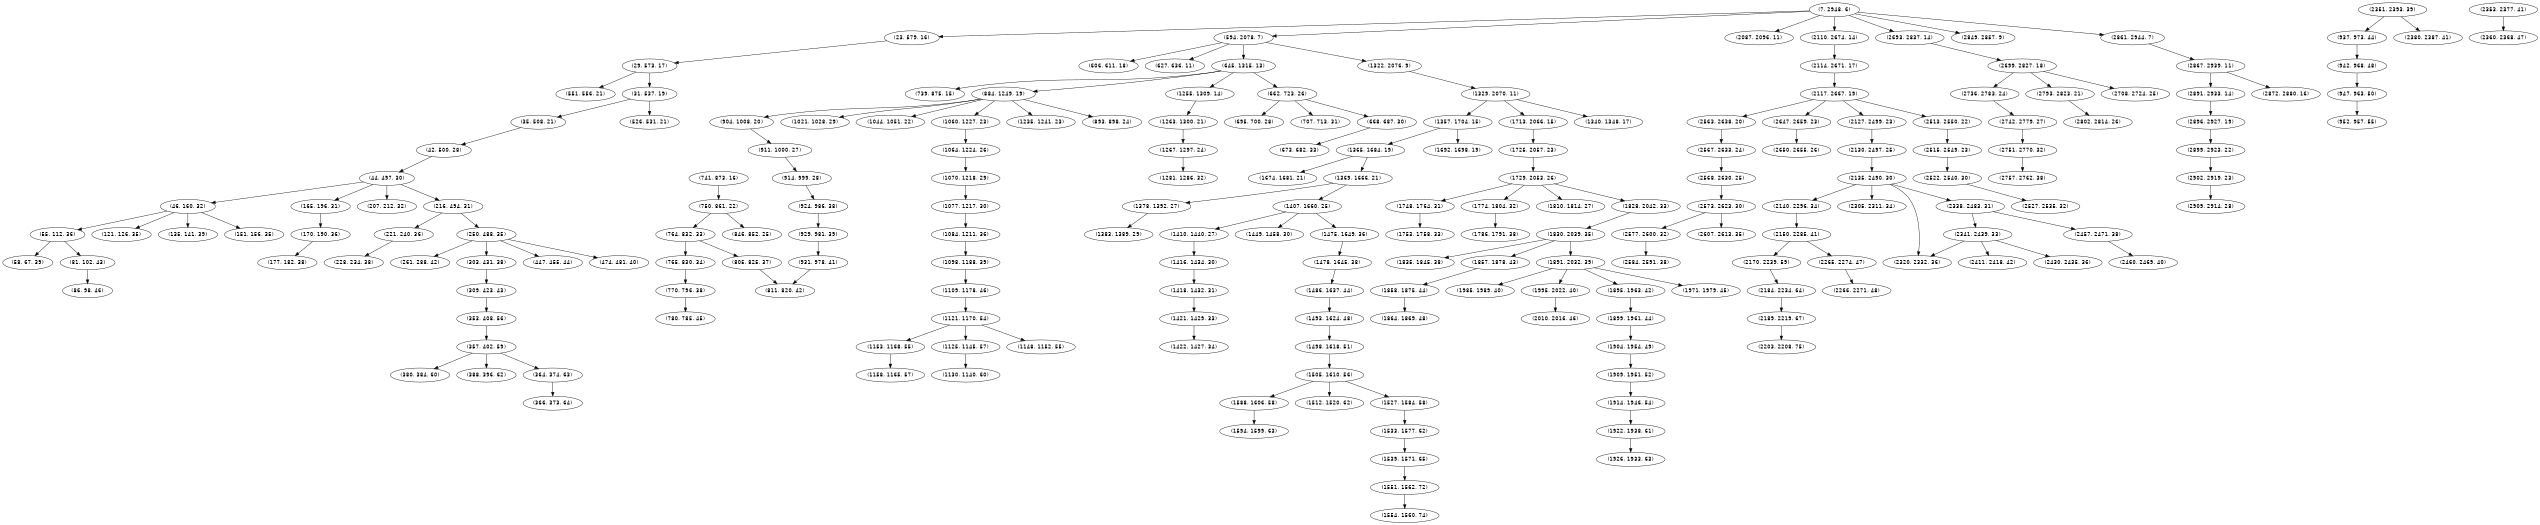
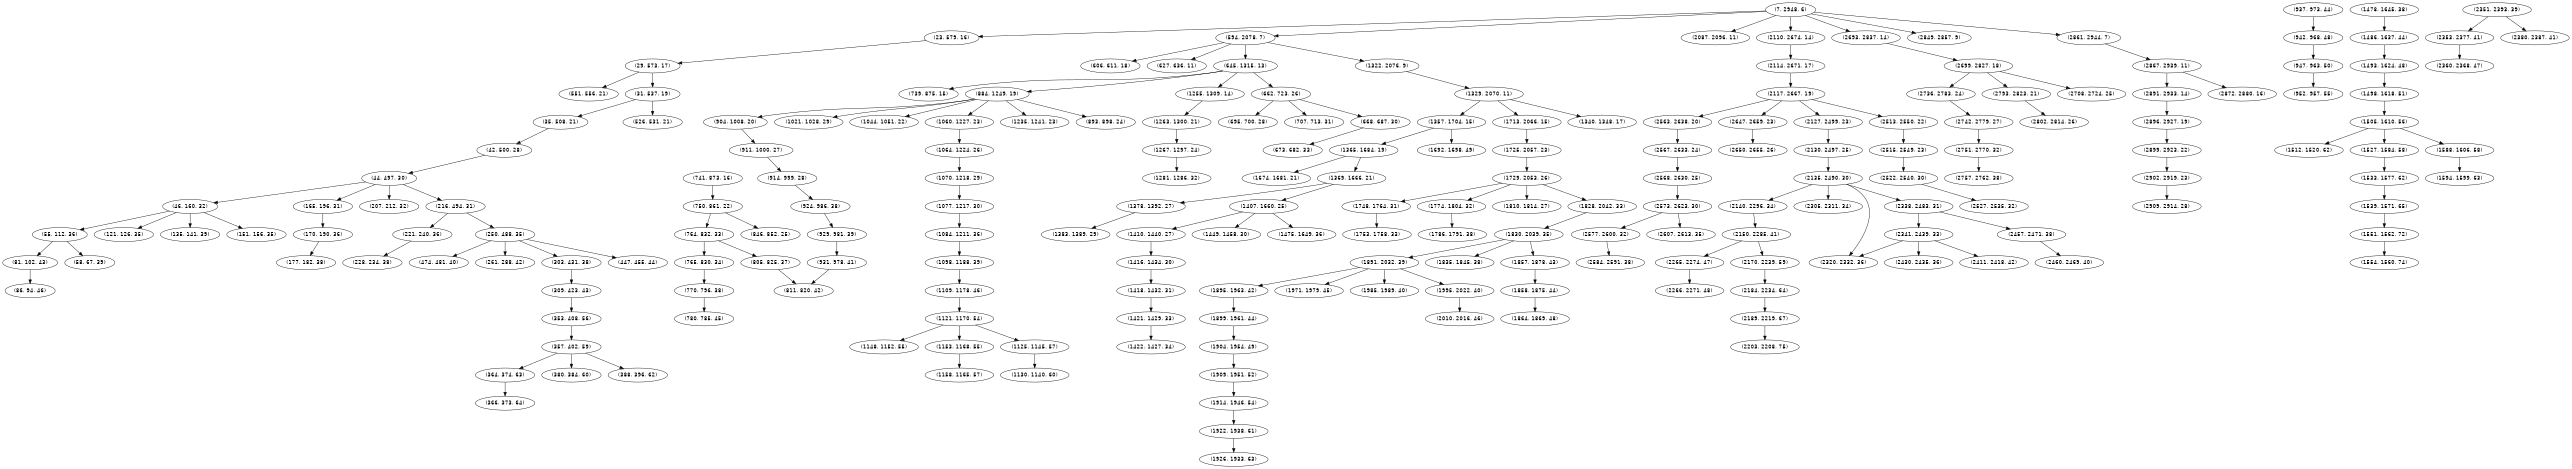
(2376, 23) -> (2480, 23)
(1458, 150) -> (1452, 150)
(1341, 247) -> none
(88, 291) -> (30, 291)
